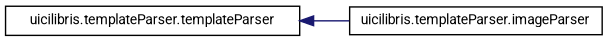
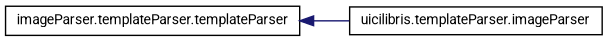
(153, 21) -> (153, 21)
